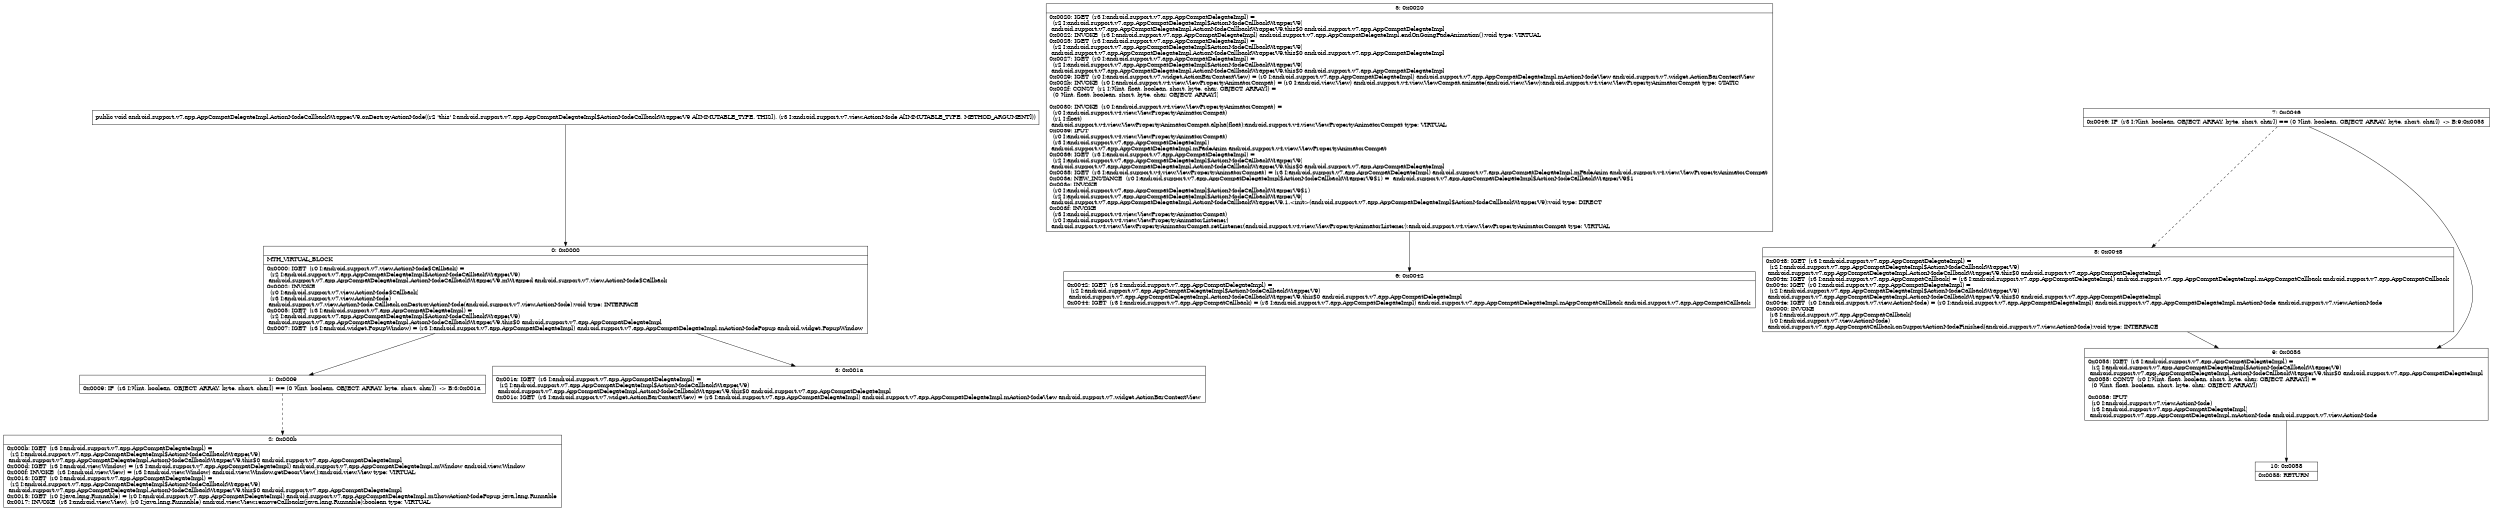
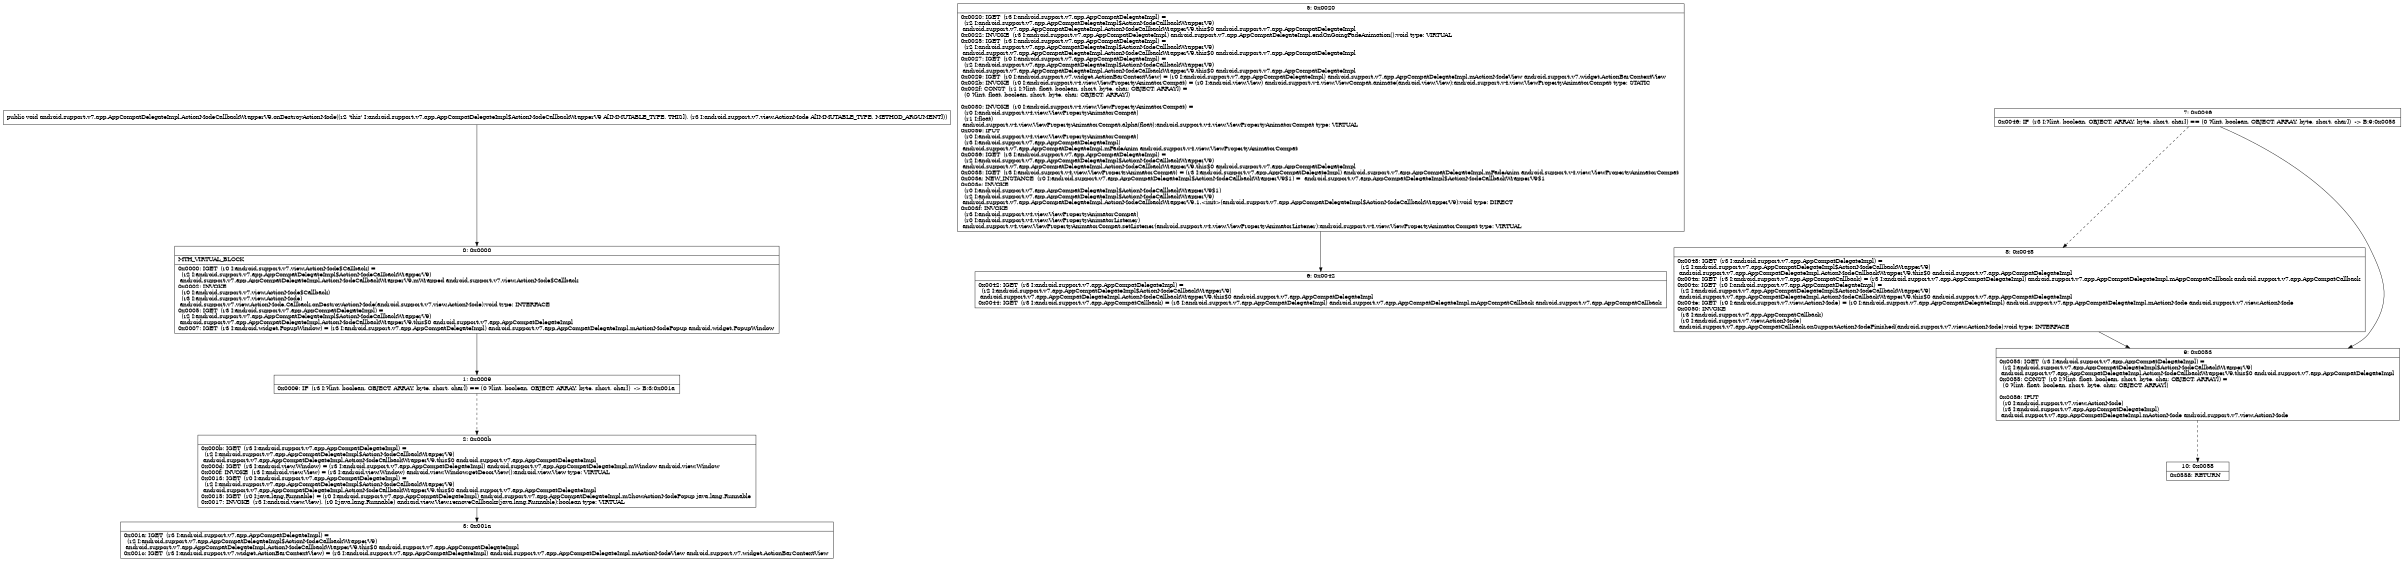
(1792, 309) -> (1703, 309)
(744, 349) -> (477, 513)
(2286, 439) -> (2198, 439)
(2286, 476) -> (2198, 476)
